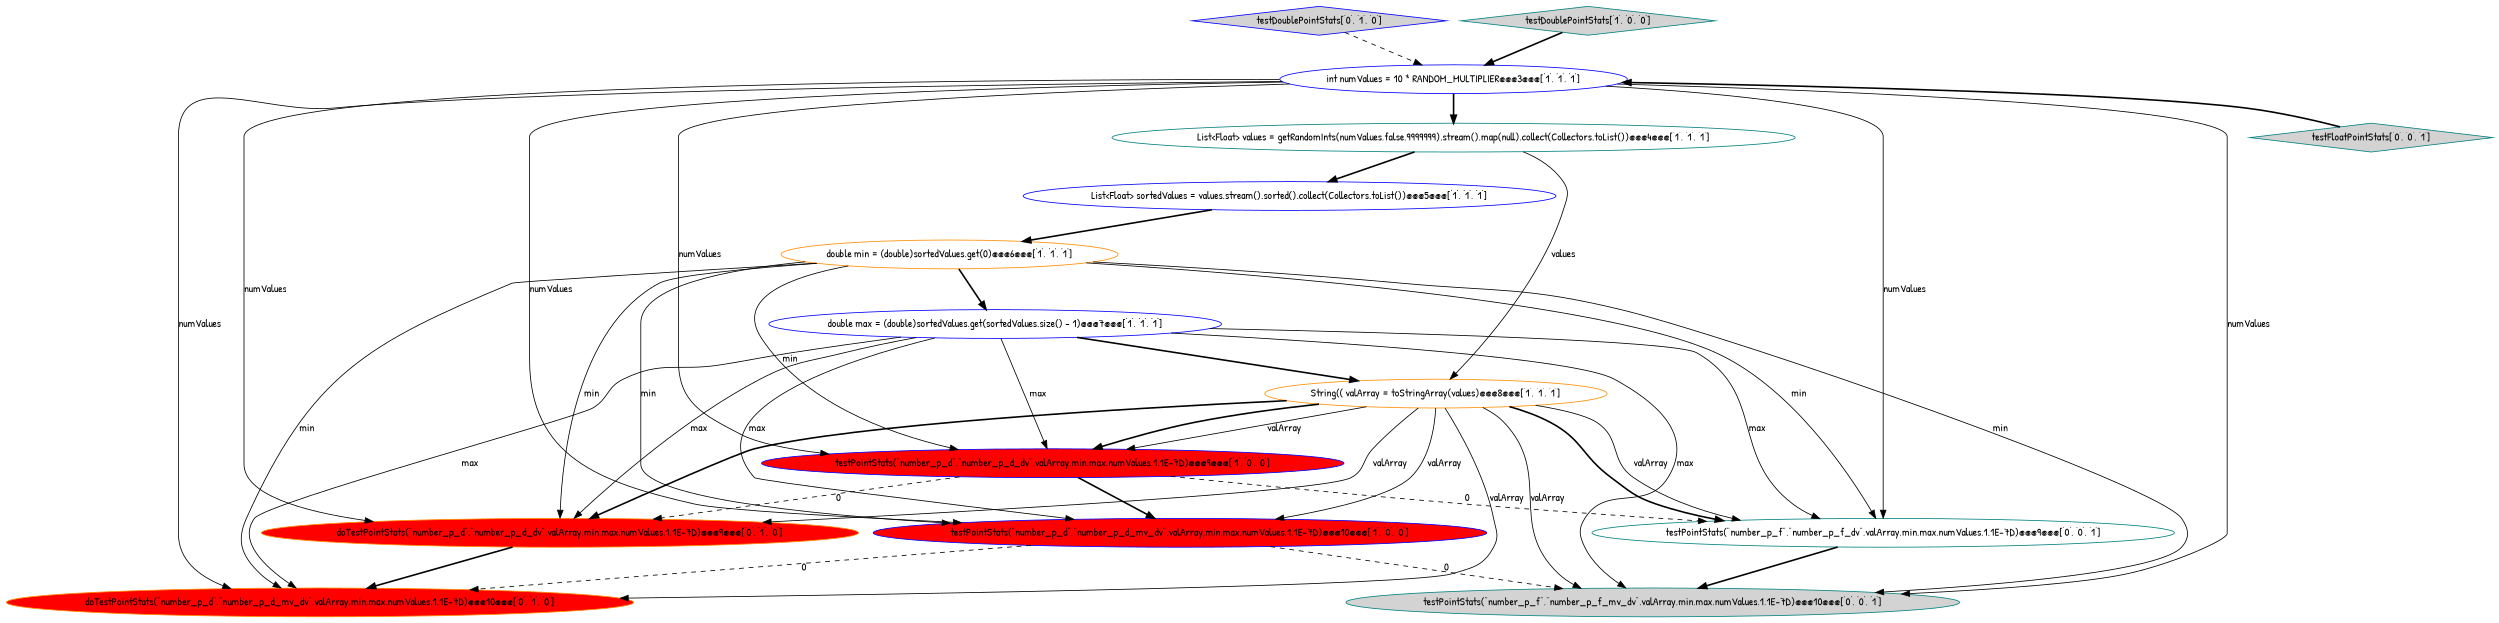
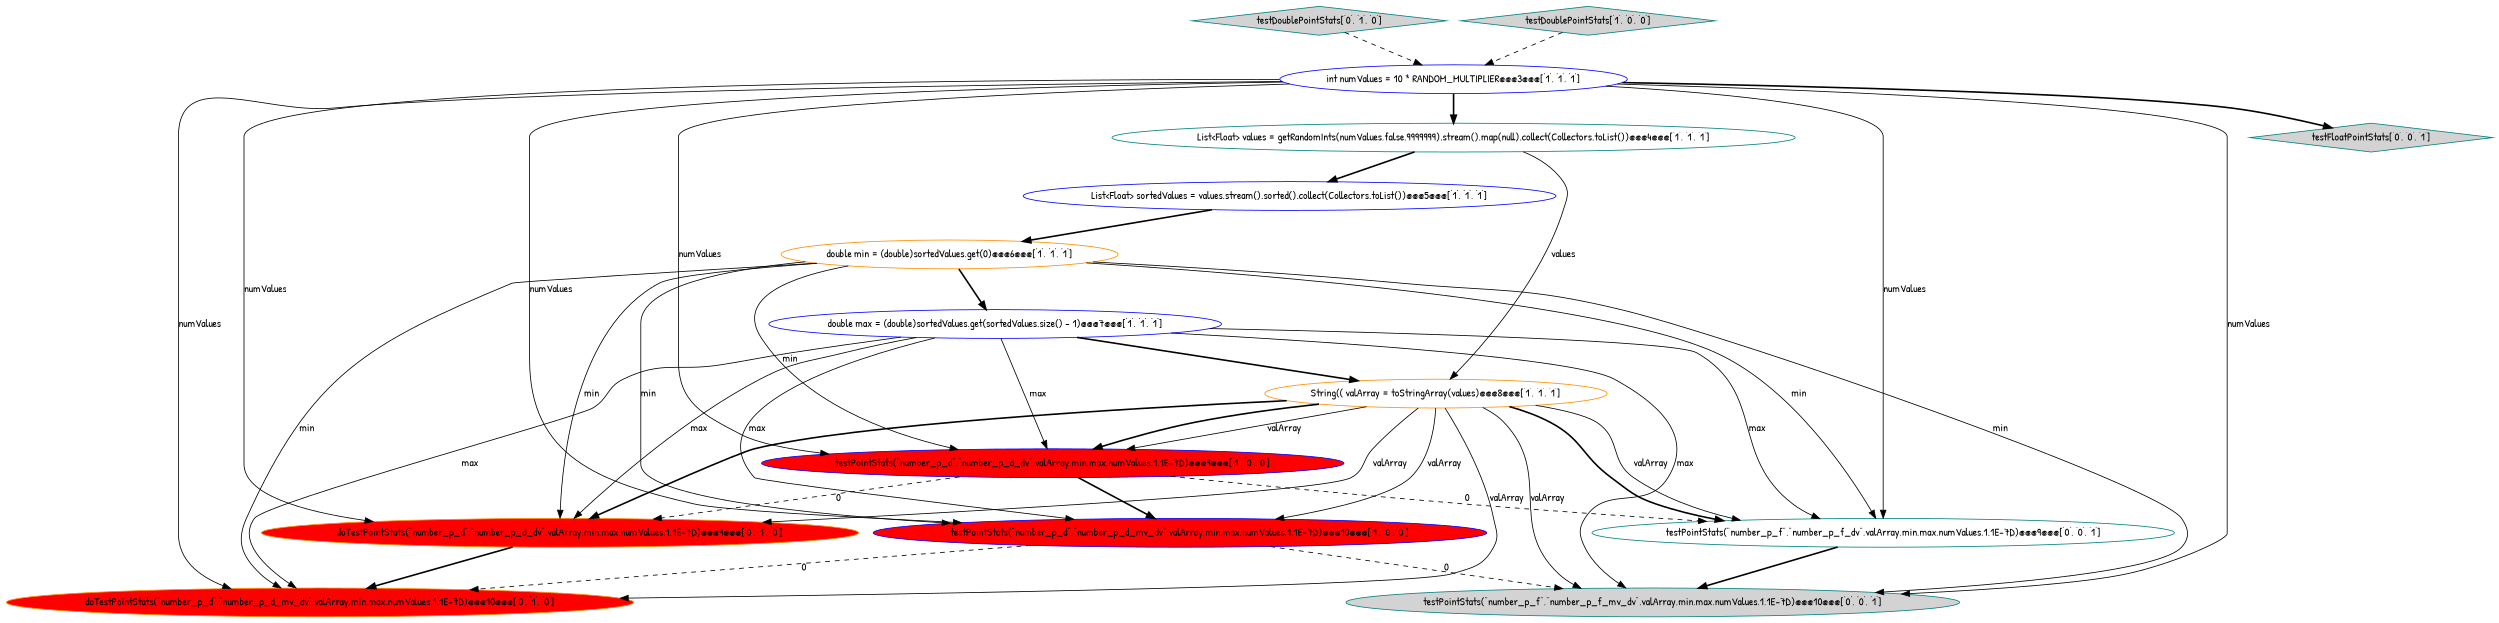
(1319, 21) -> (1319, 21)
(1528, 47) -> (1528, 47)
(1987, 92) -> (1974, 92)
